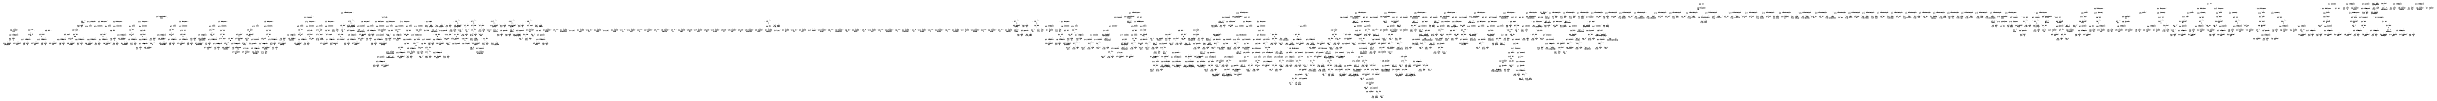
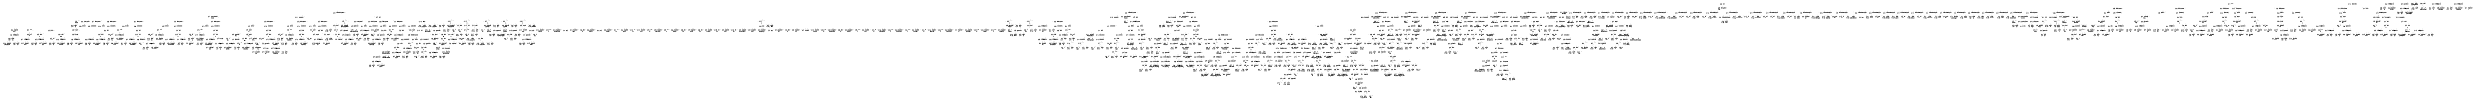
none -> (1416, 35)
none -> (1626, 44)
